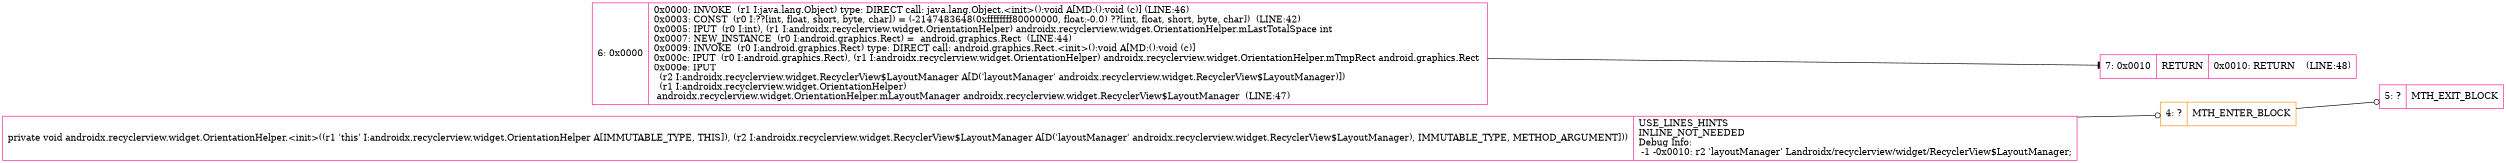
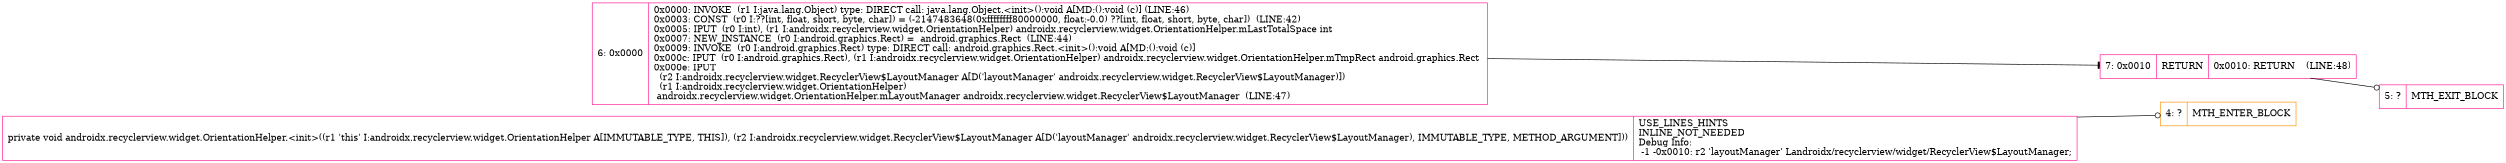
(2335, 105) -> (2342, 83)
